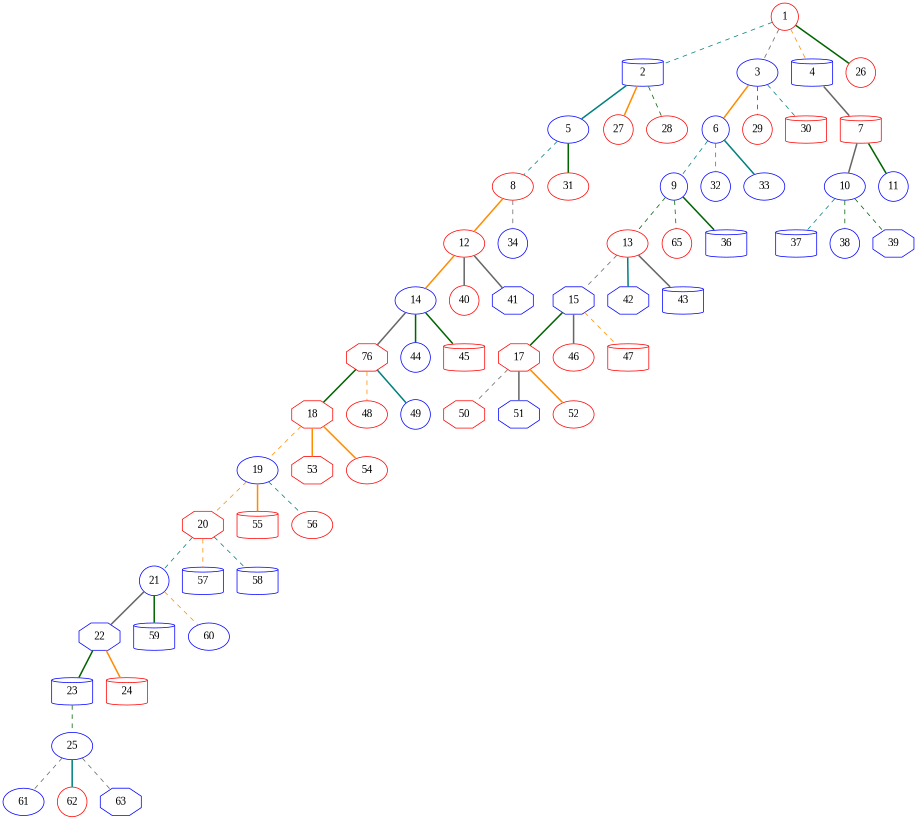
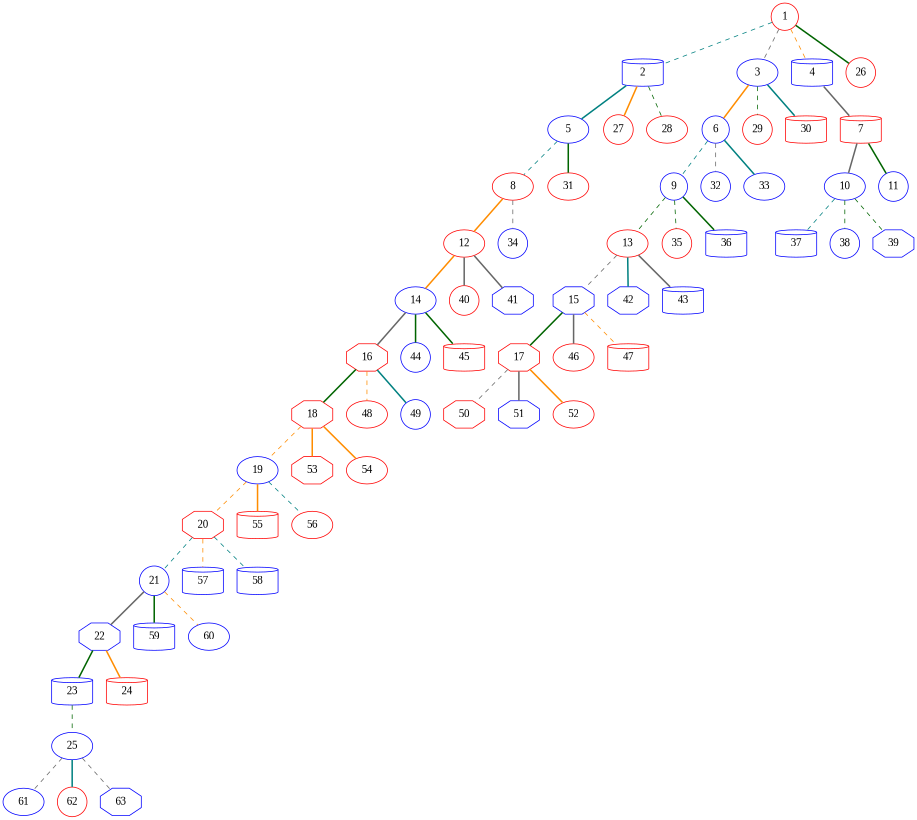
(781, 100) -> (781, 100)
(677, 244) -> (677, 244)
(367, 357) -> (367, 357)
